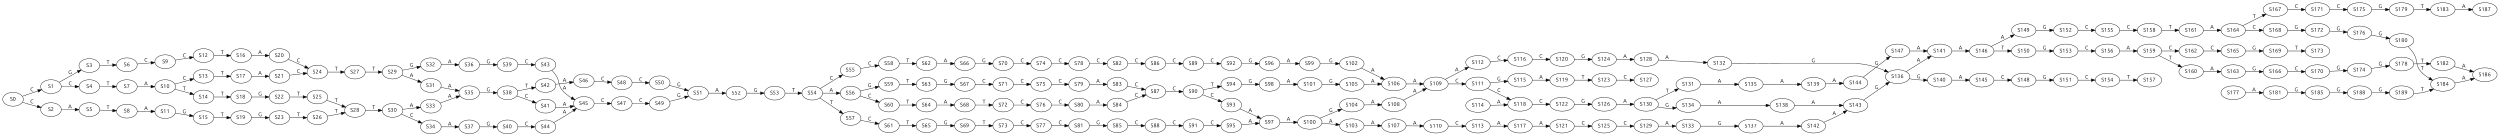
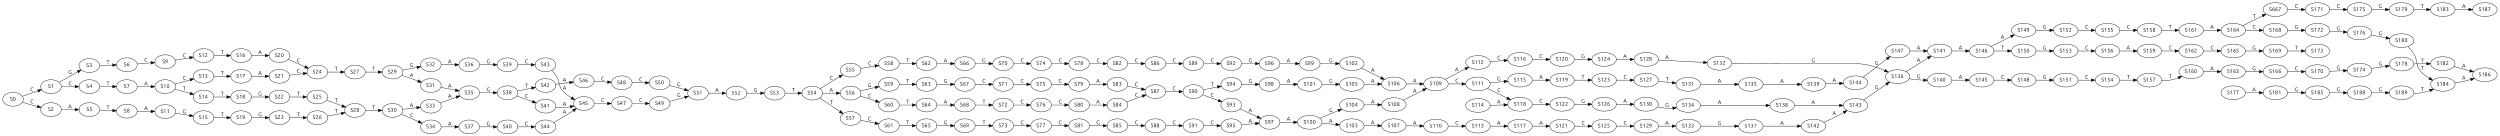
(2275, 10) -> (2275, 10)
(2169, 60) -> (2170, 80)
(1665, 95) -> (1665, 82)
